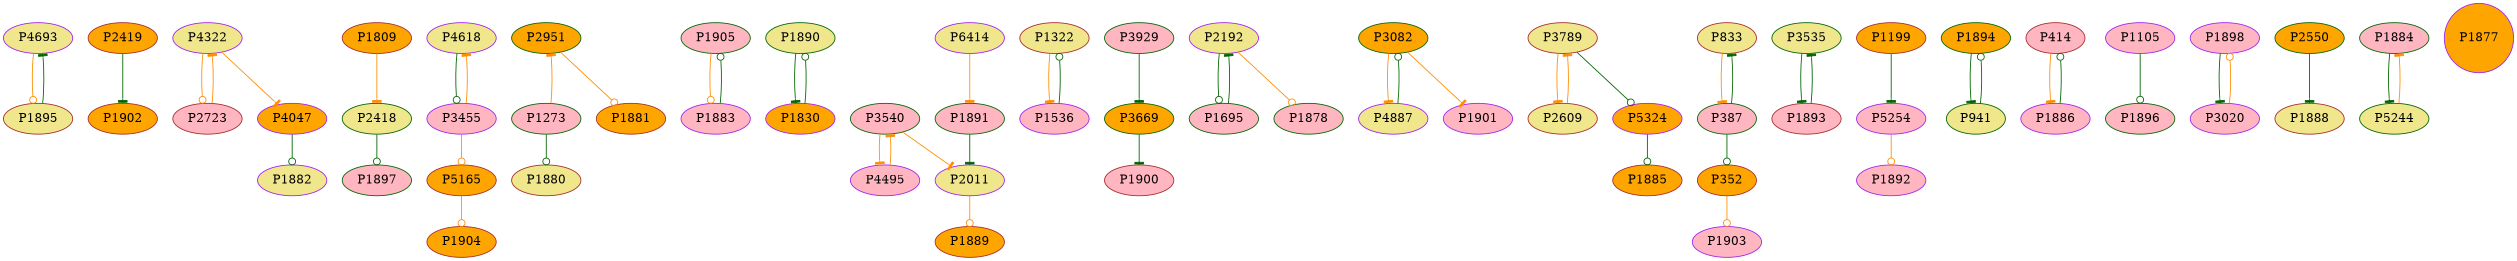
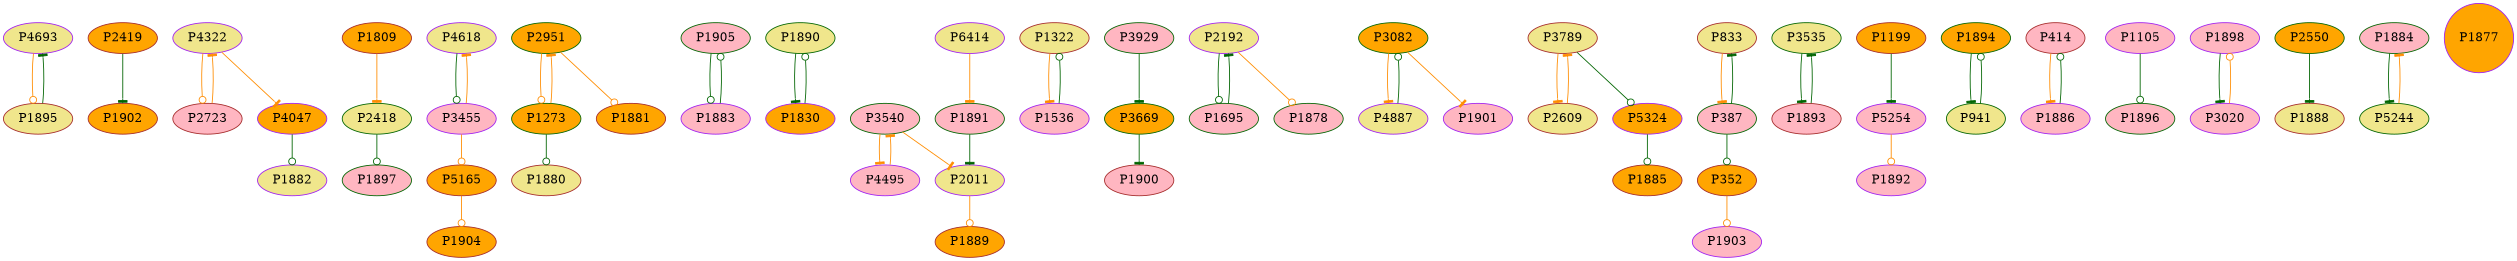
none -> (541, 75)
(710, 75) -> (710, 75)
(546, 119) -> (546, 119)
